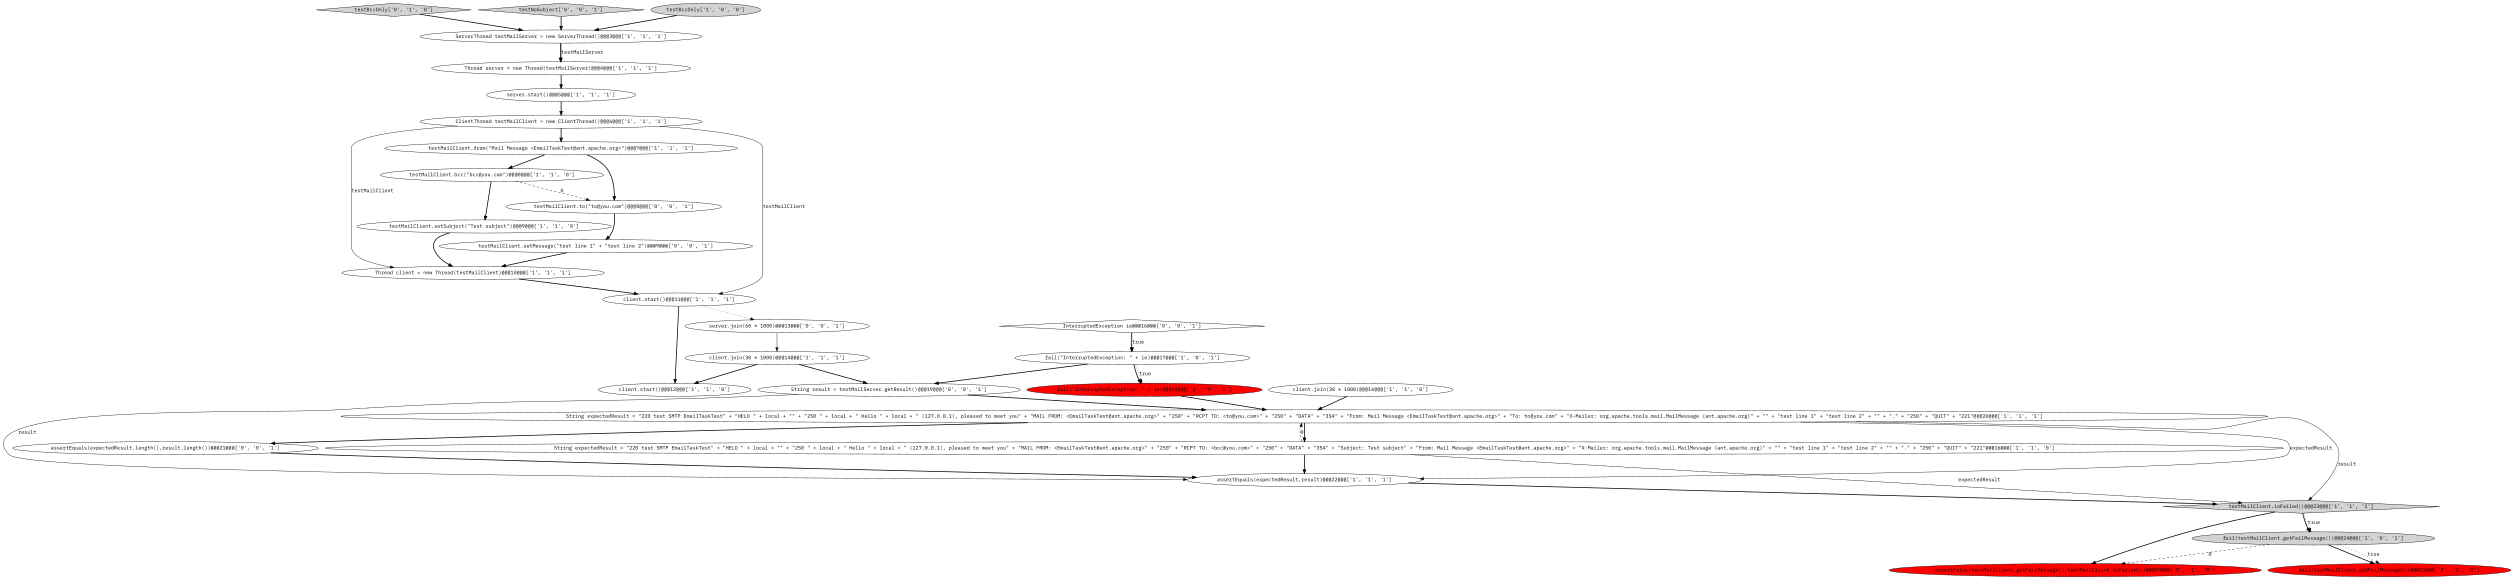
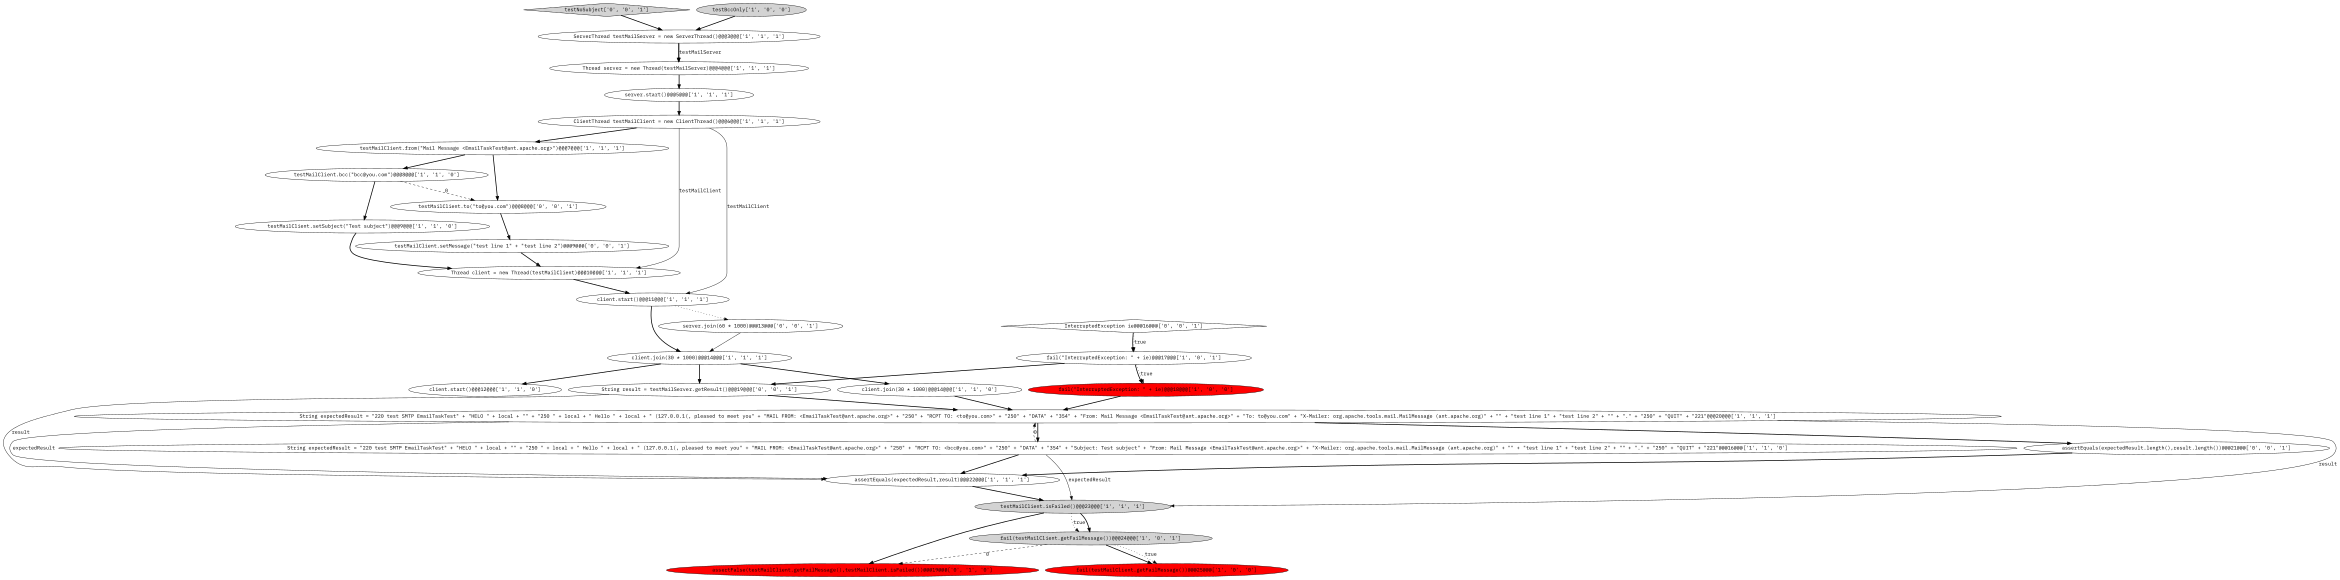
(394, 10) -> none
(677, 343) -> (655, 333)
none -> (813, 374)
(2301, 507) -> (1073, 507)
